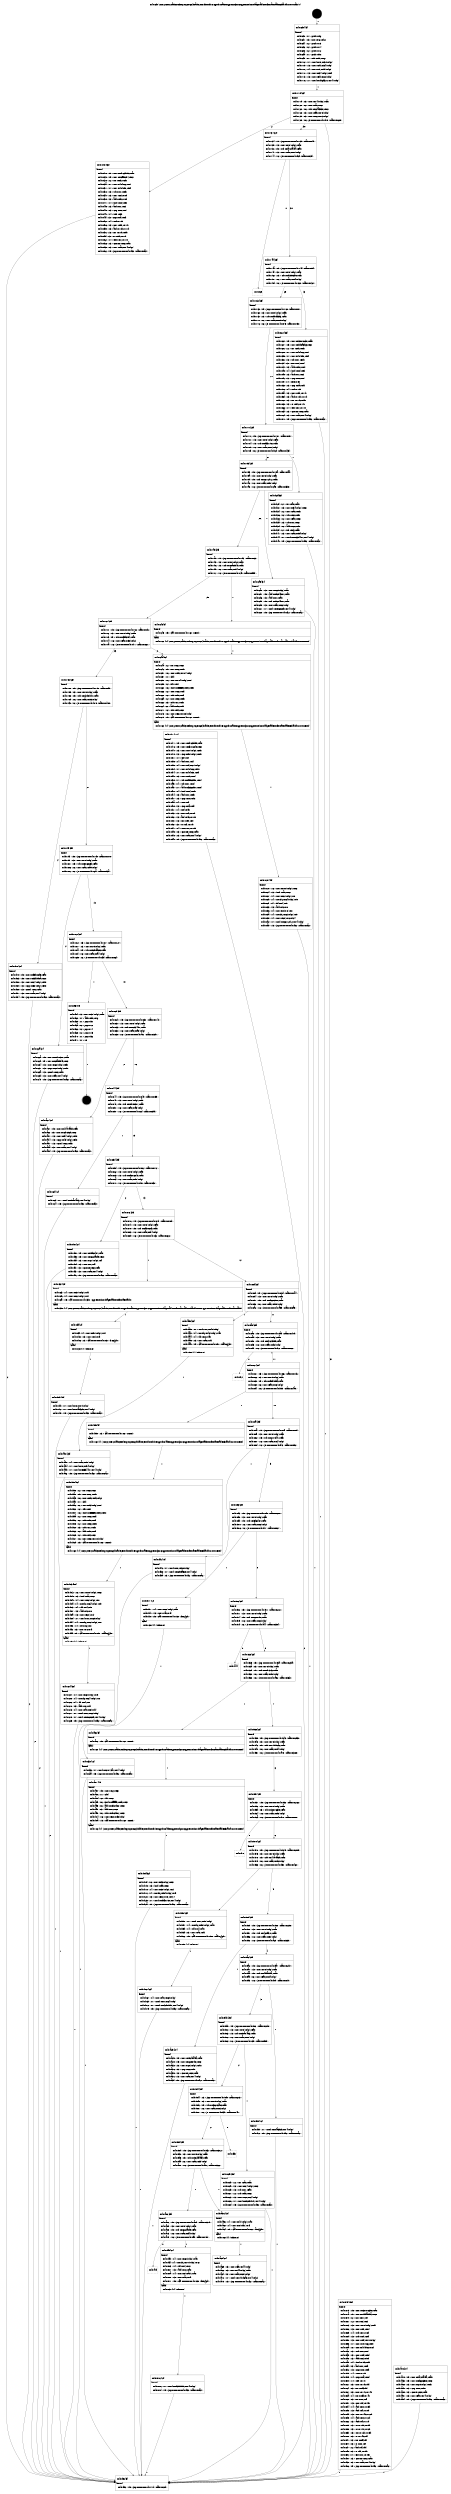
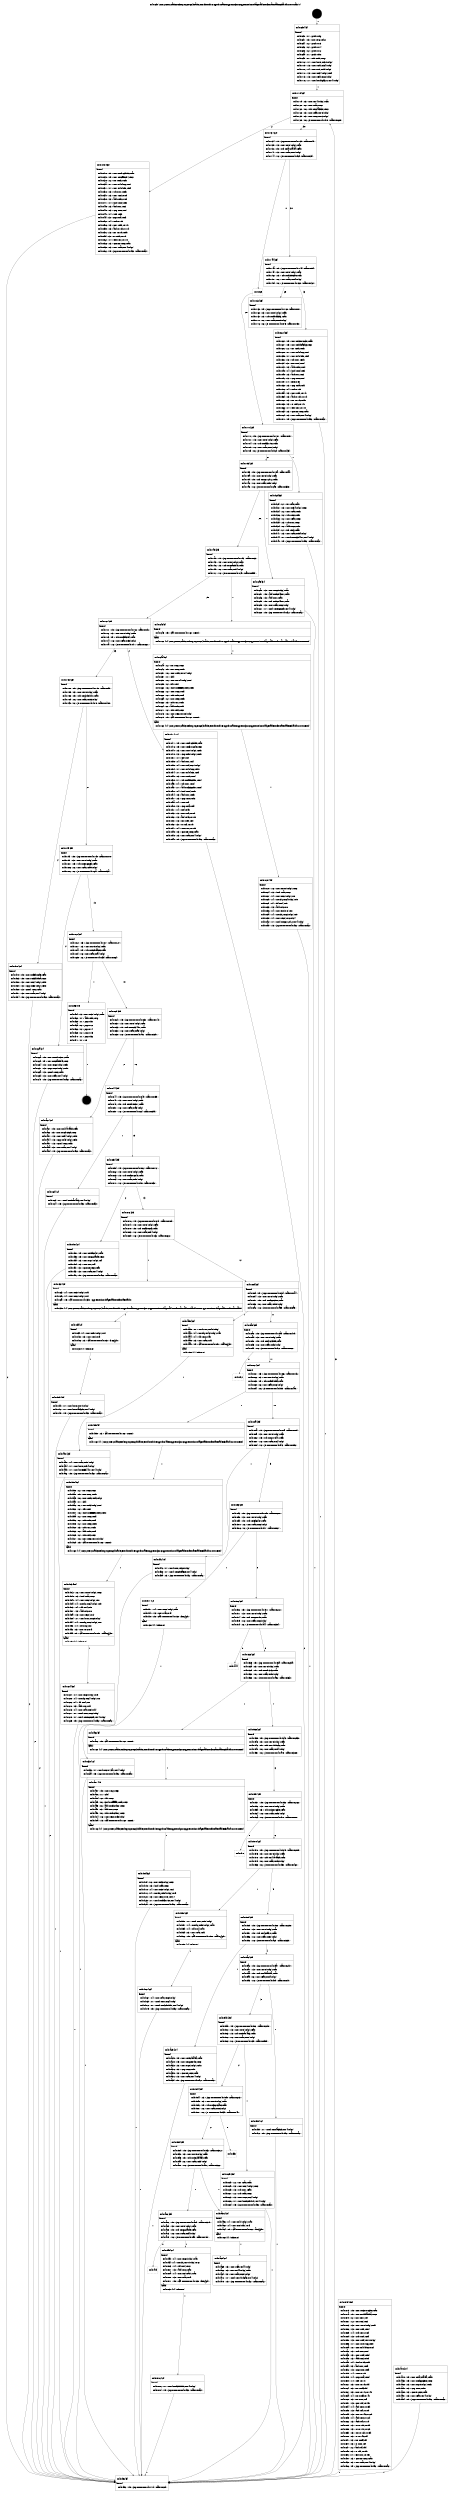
(266, 375) -> (248, 356)
(156, 651) -> (141, 700)
(272, 1358) -> (269, 1357)
(329, 1376) -> (335, 1381)
